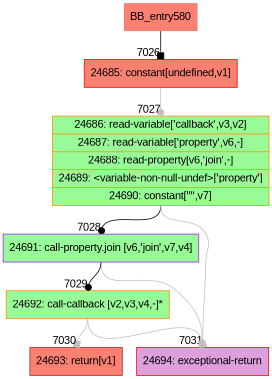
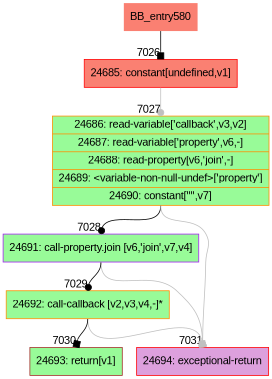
(84, 330) -> (84, 330)
(76, 361) -> (76, 361)
